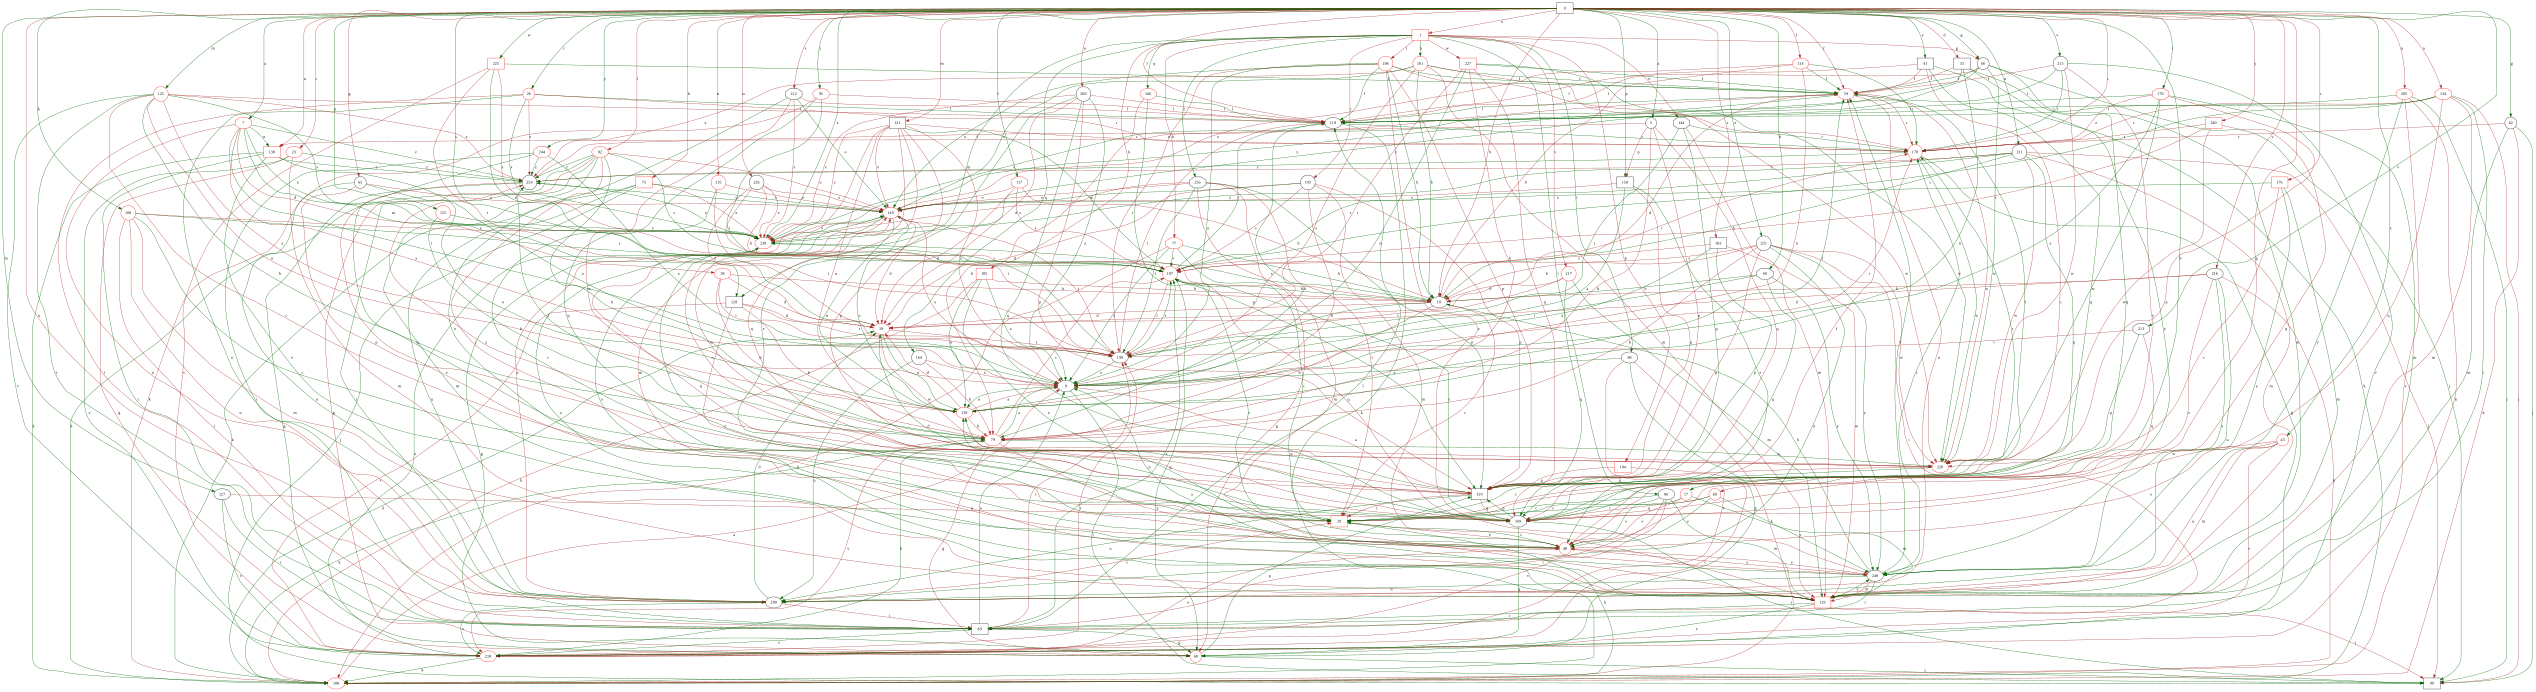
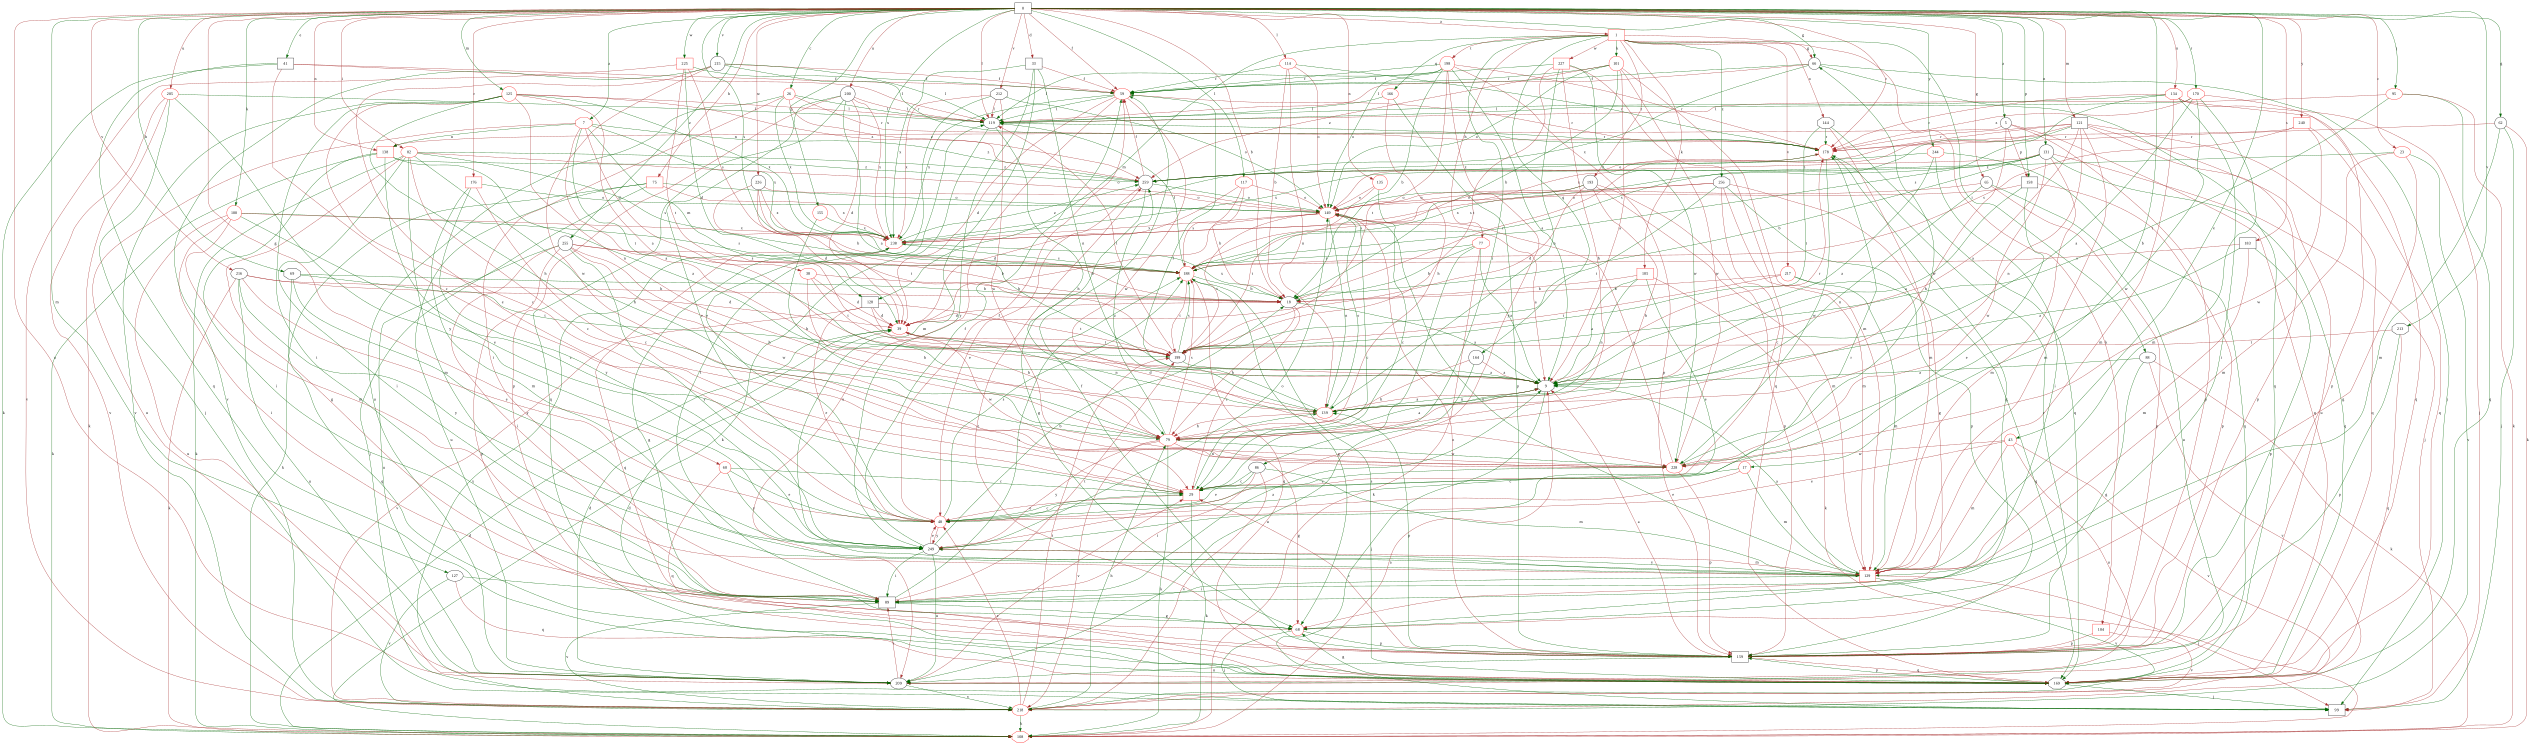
(1994, 256) -> (1900, 337)
(1170, 274) -> (1187, 274)
